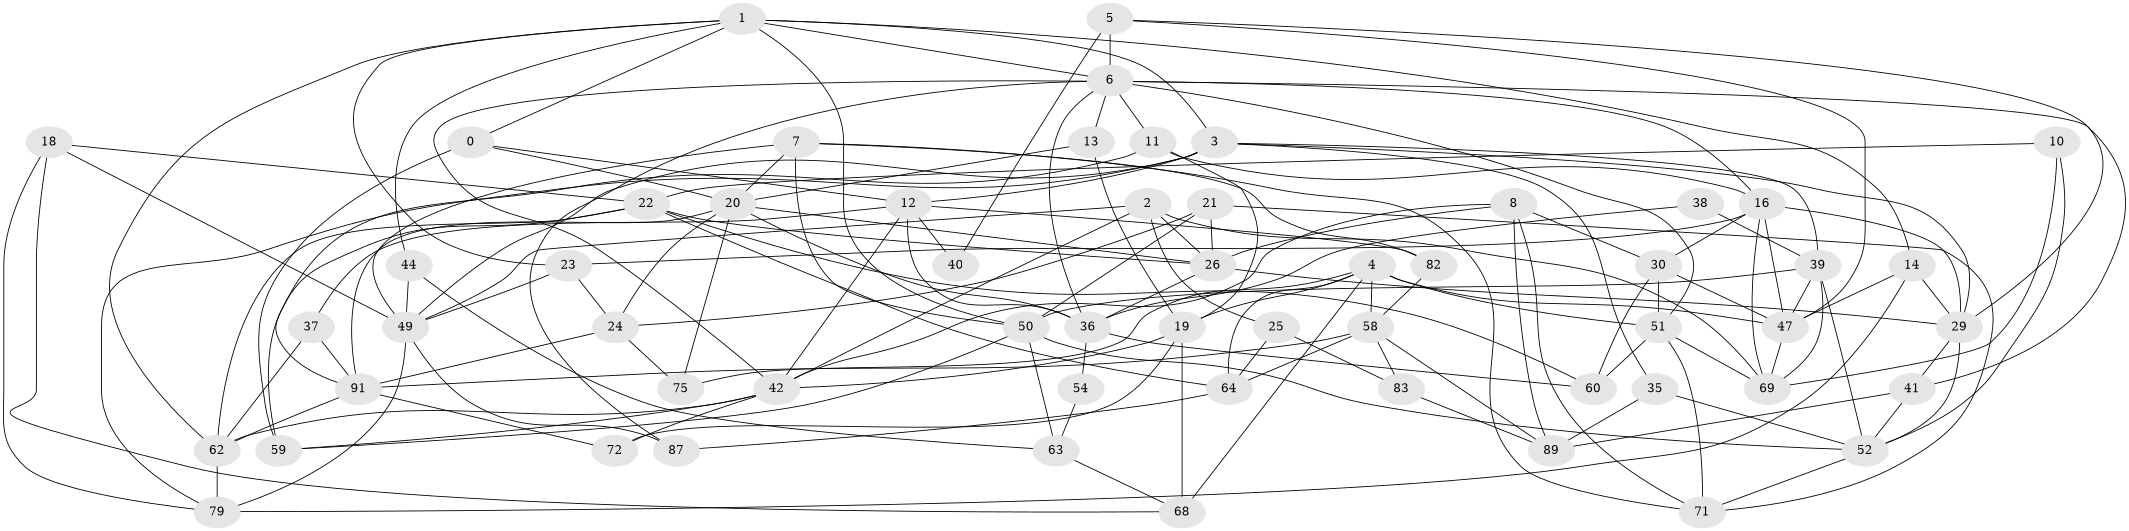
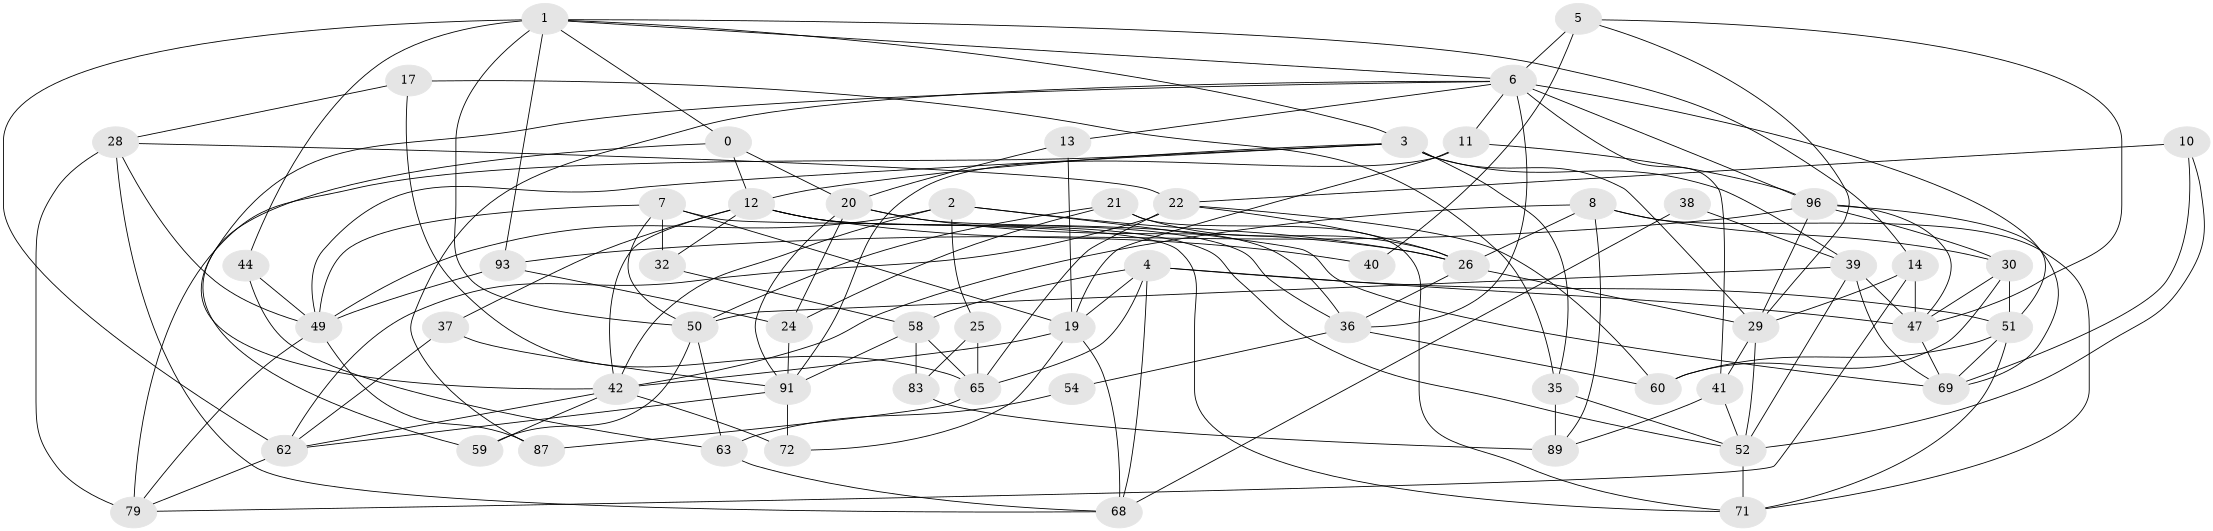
none -> (409, 81)
(49, 142) -> (116, 142)
(768, 170) -> (886, 271)
(1762, 204) -> (1814, 204)
(1416, 236) -> (1403, 358)
(378, 242) -> none
(569, 266) -> (503, 266)
(1434, 266) -> (662, 266)
(681, 389) -> none
(1229, 389) -> (978, 389)
(1461, 389) -> none
(1439, 416) -> (1270, 310)
